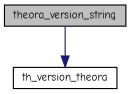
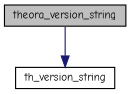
(65, 78) -> (65, 78)
